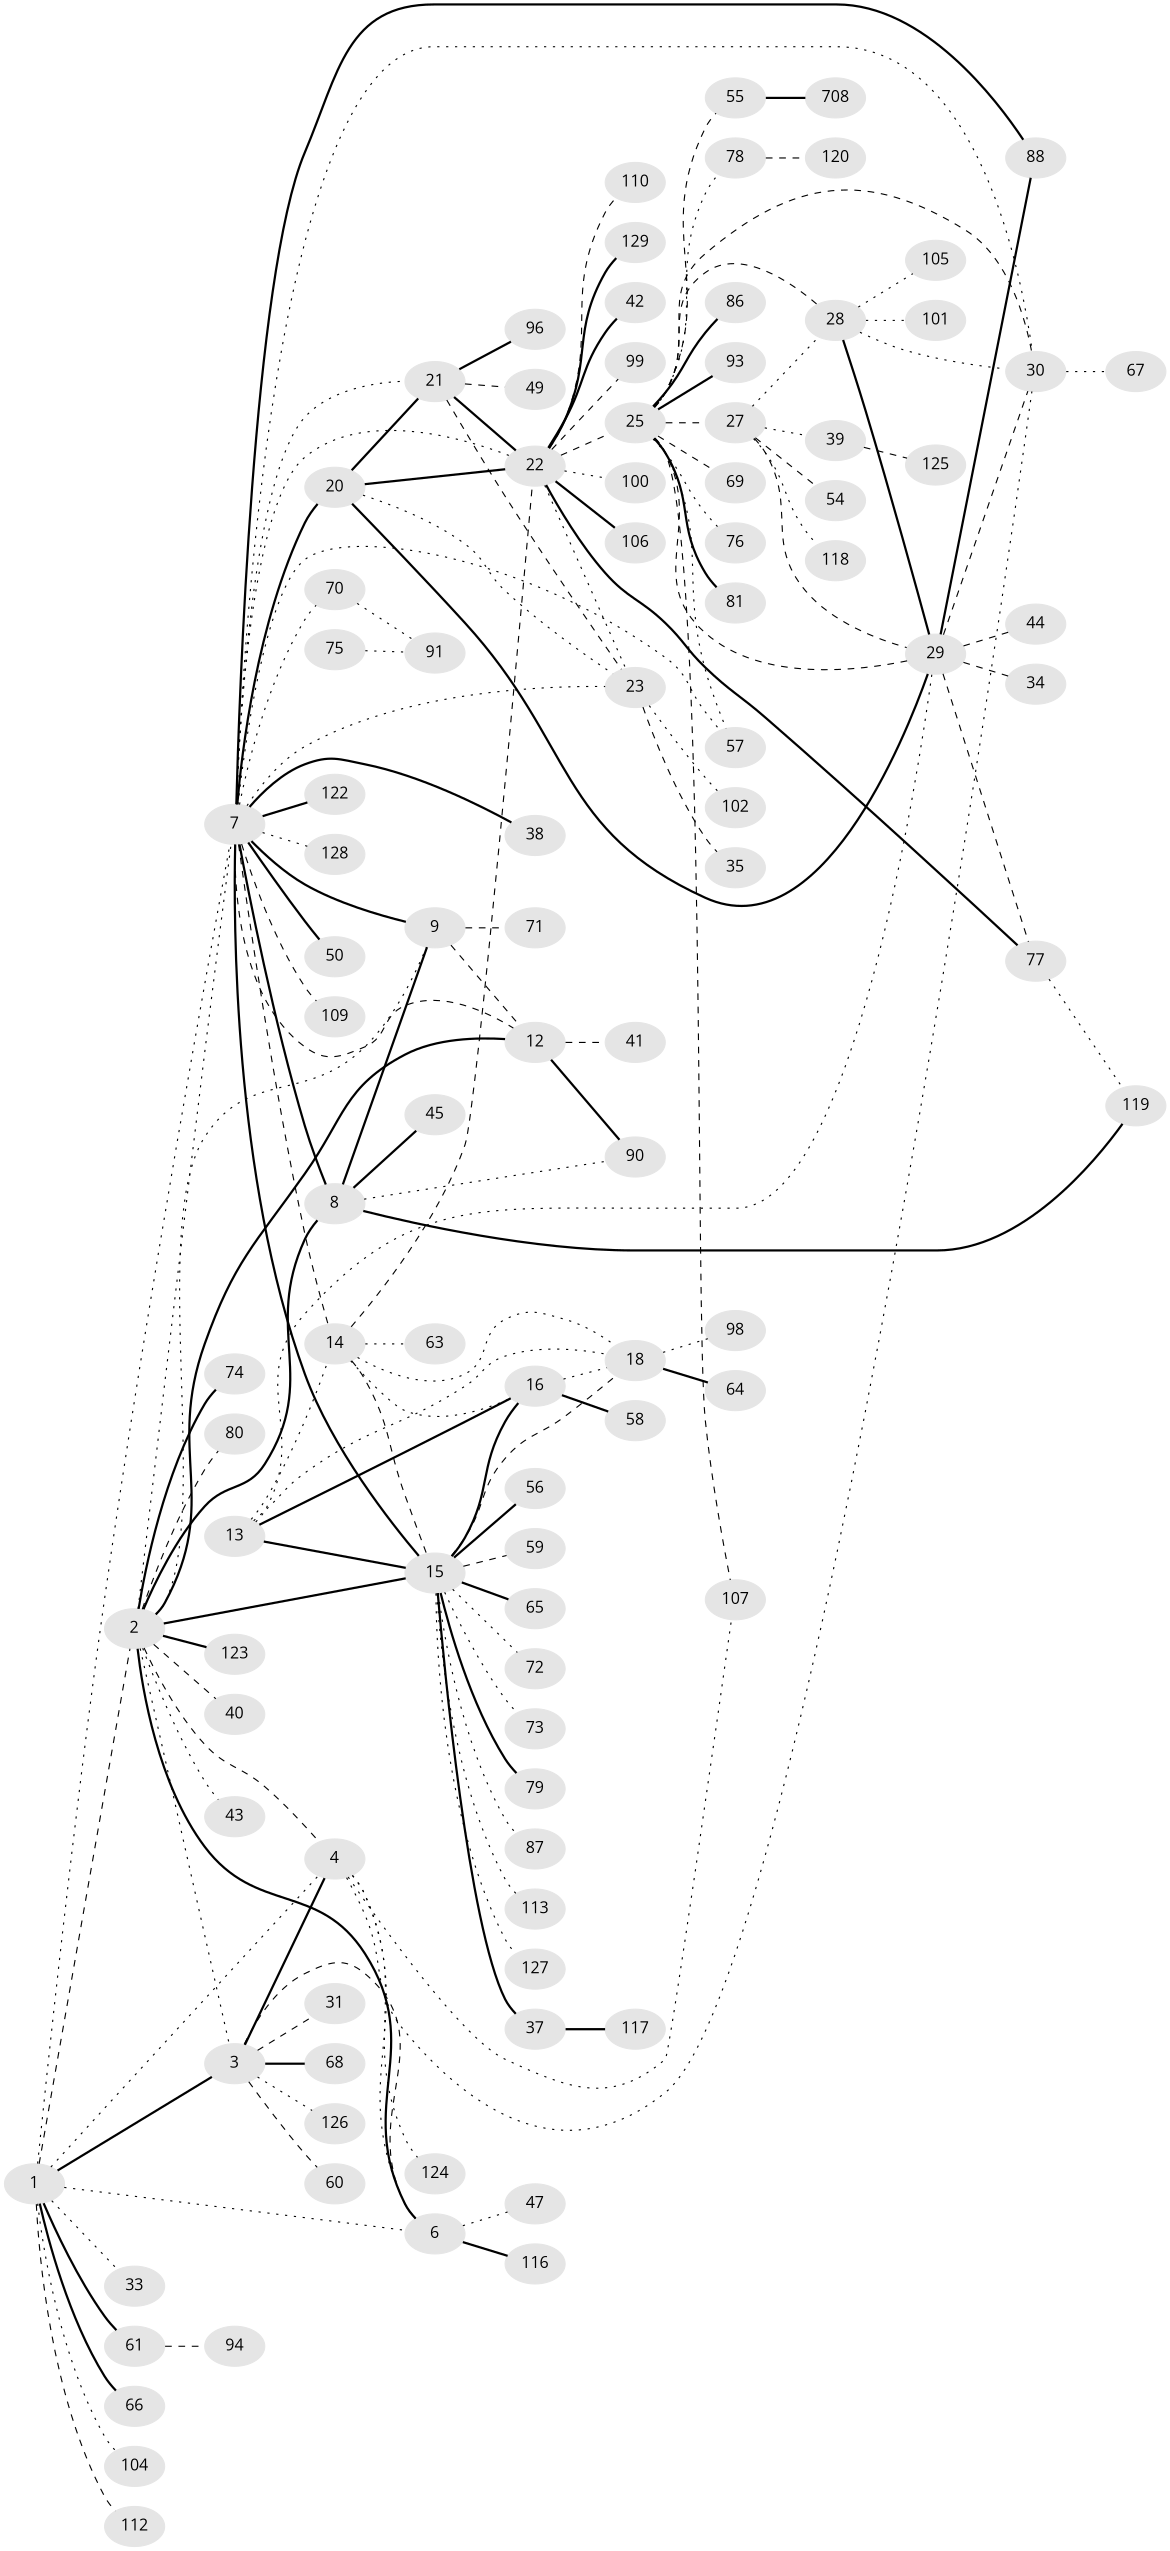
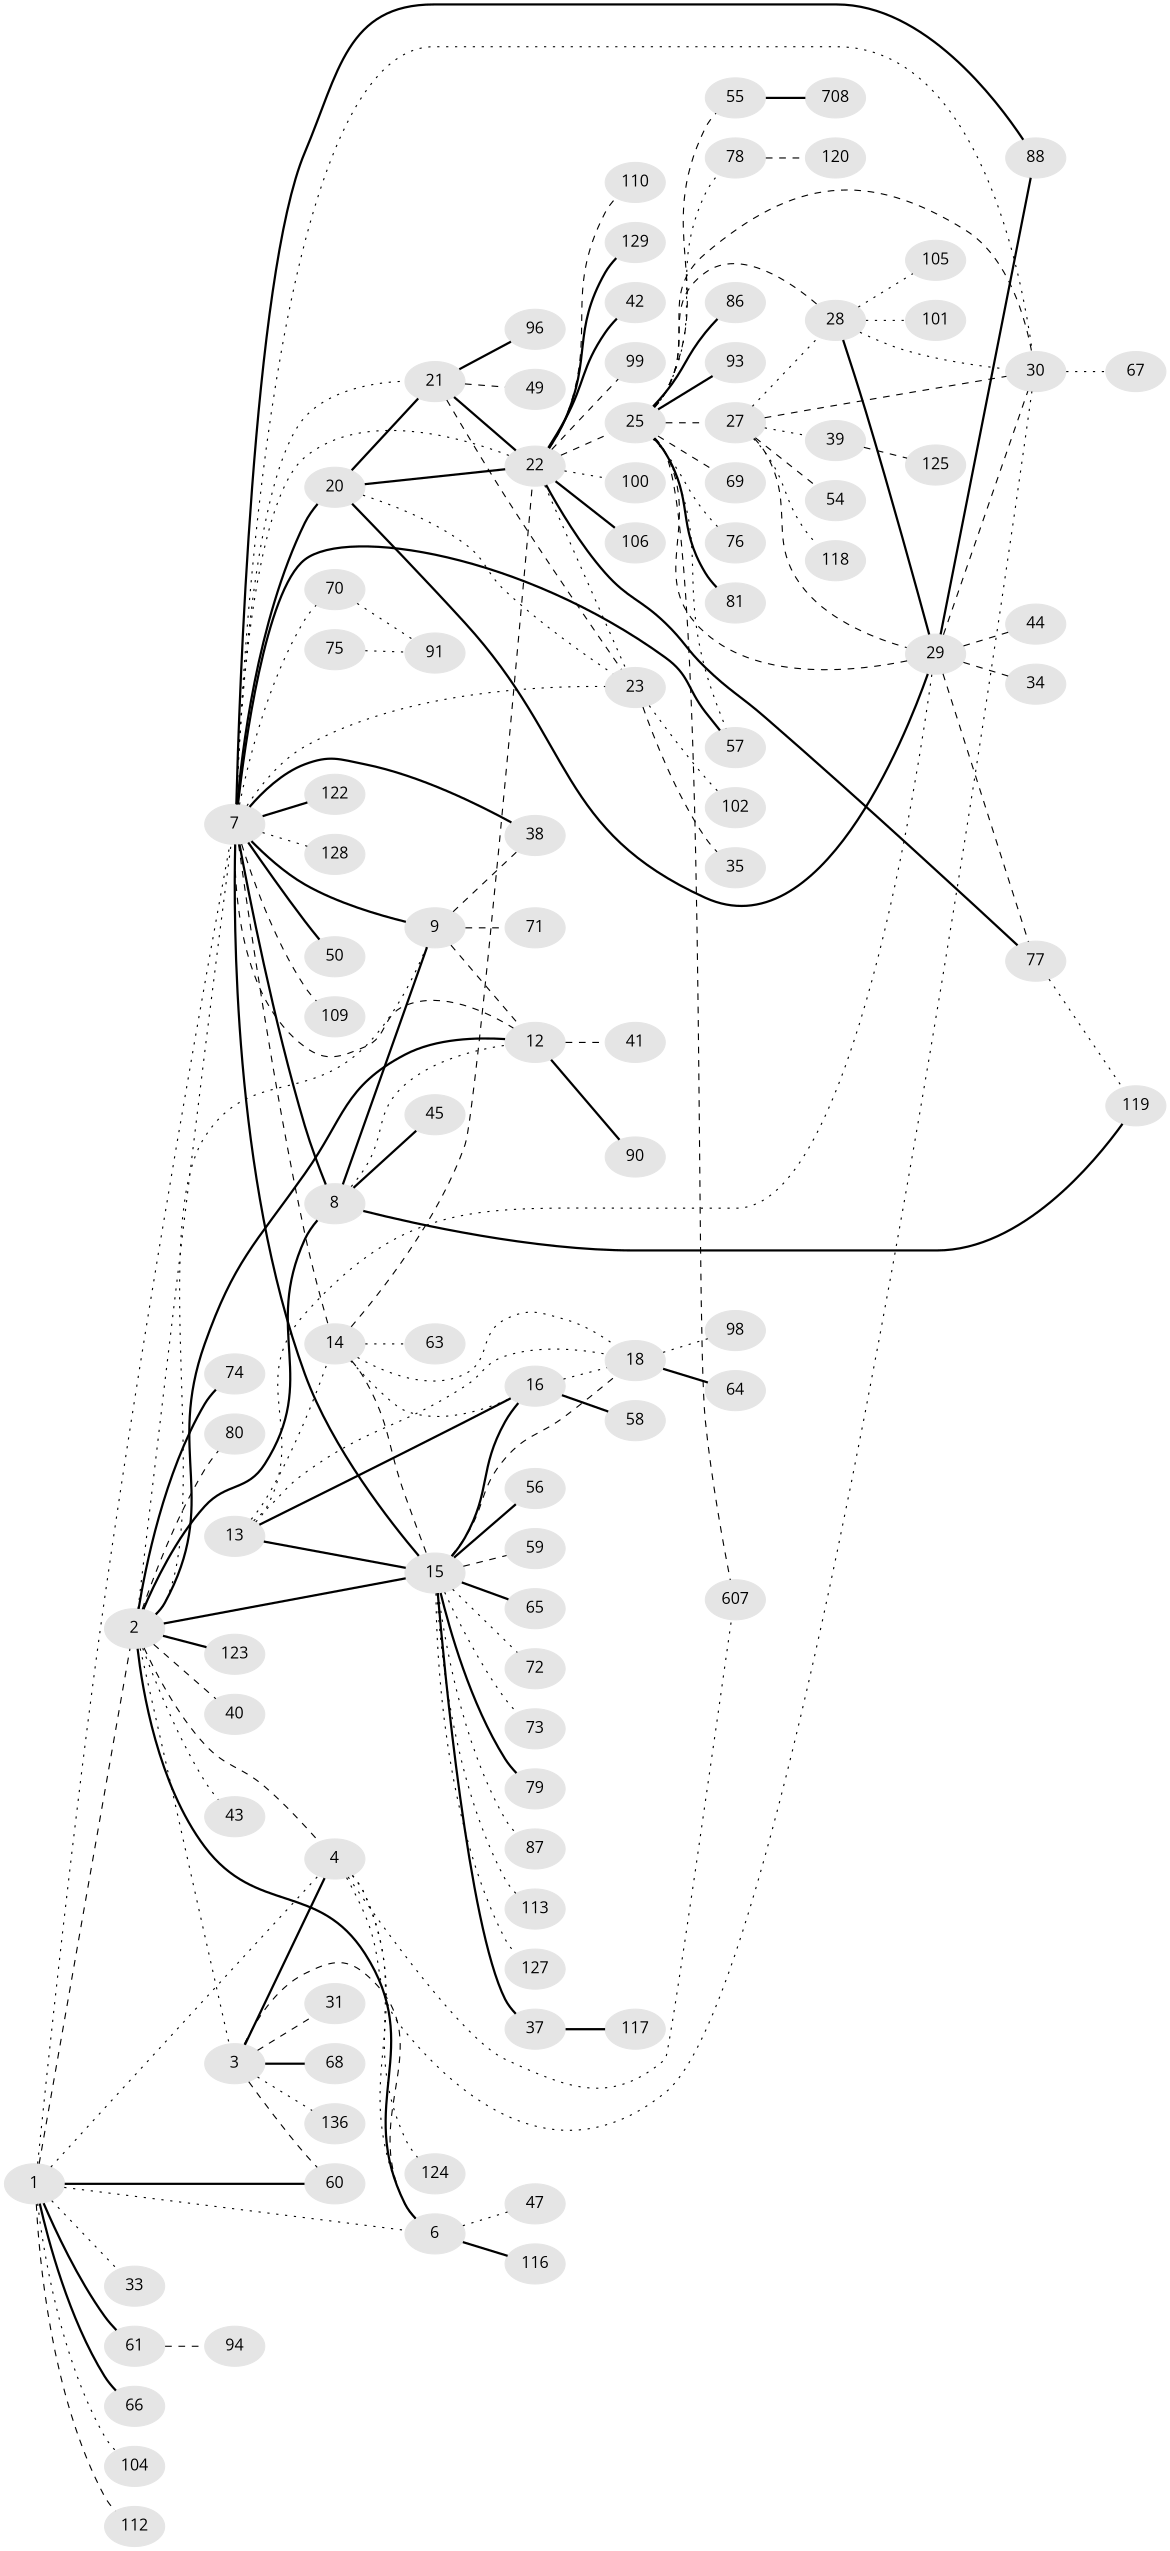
none -> (885, 397)
(413, 551) -> (413, 551)
none -> (485, 882)
(485, 1180) -> (402, 1088)
(735, 1600) -> (735, 1600)
(135, 2124) -> (185, 2184)
(335, 2124) -> (335, 2124)
